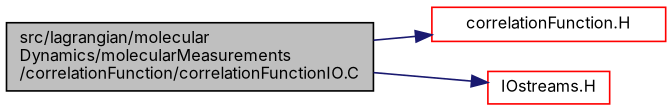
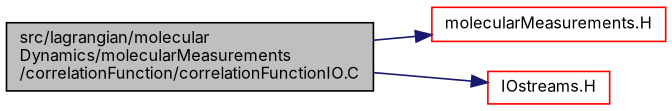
(549, 24) -> (549, 24)
